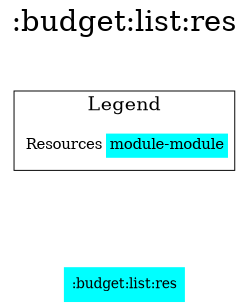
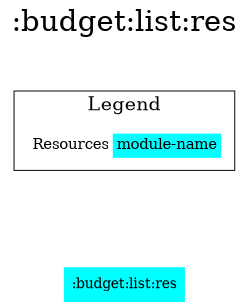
(167, 145) -> (167, 145)
